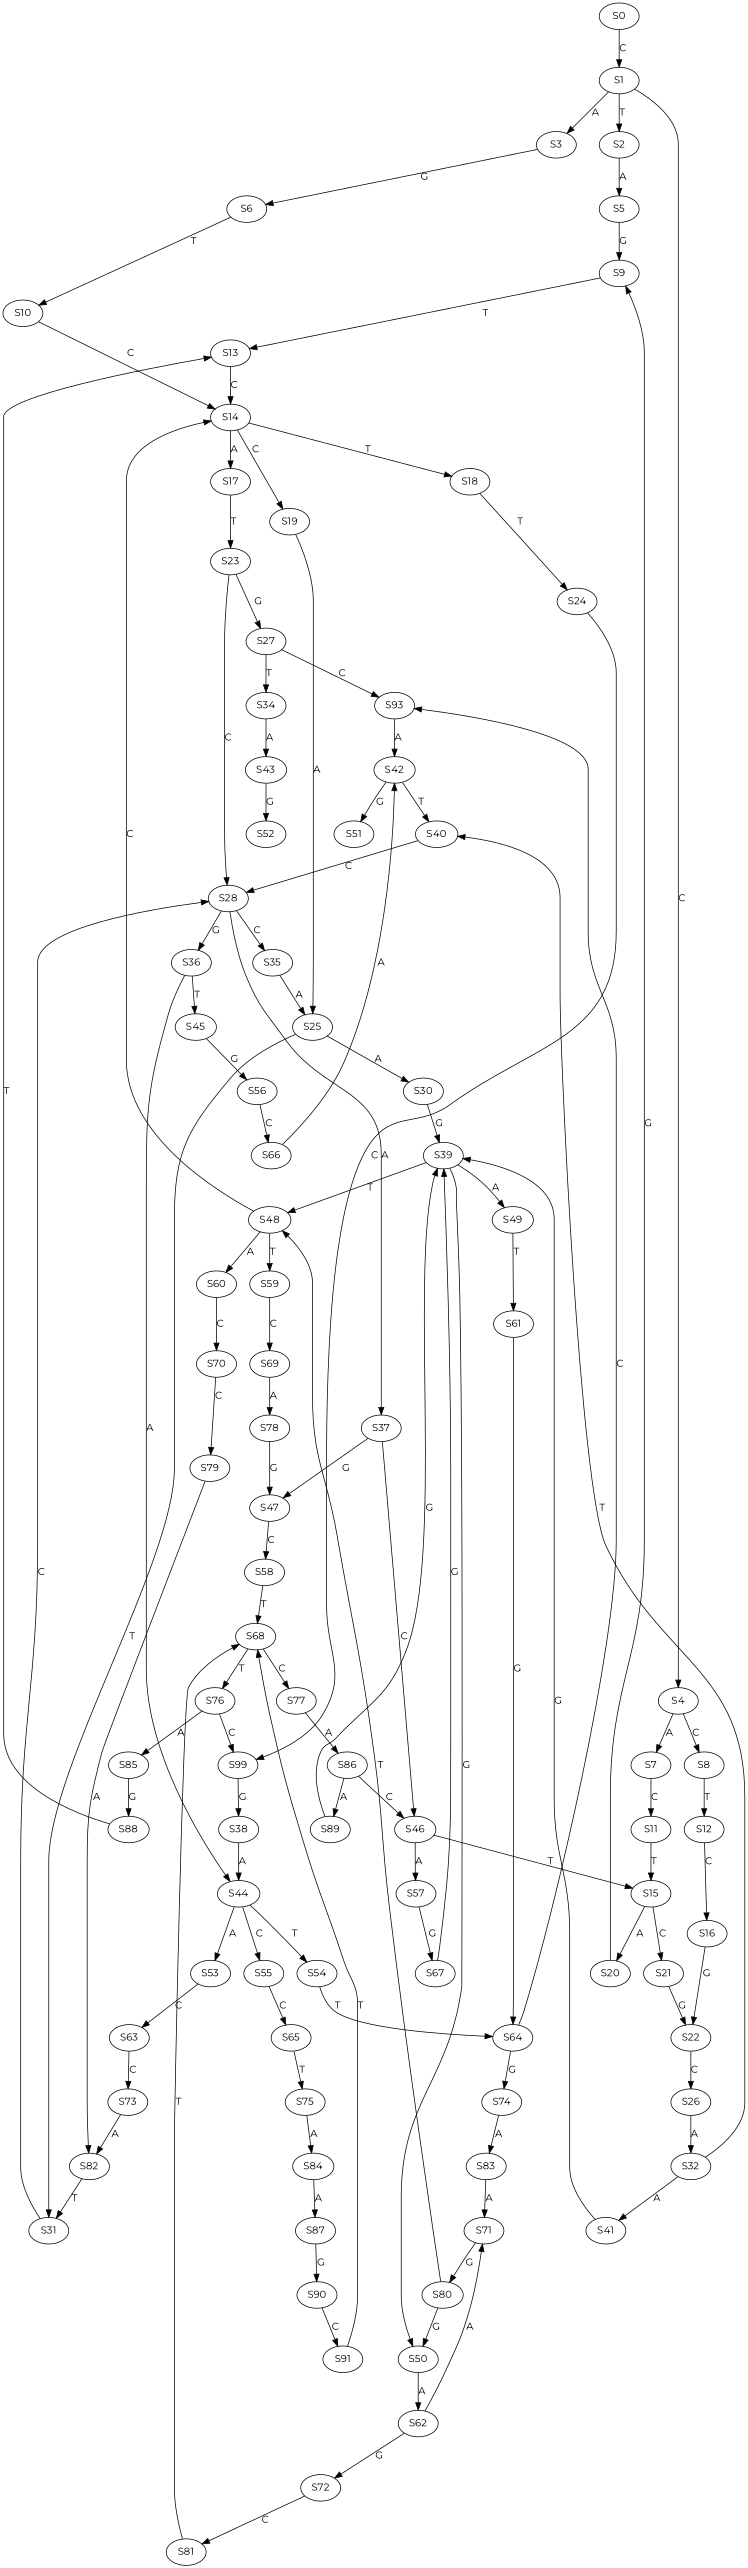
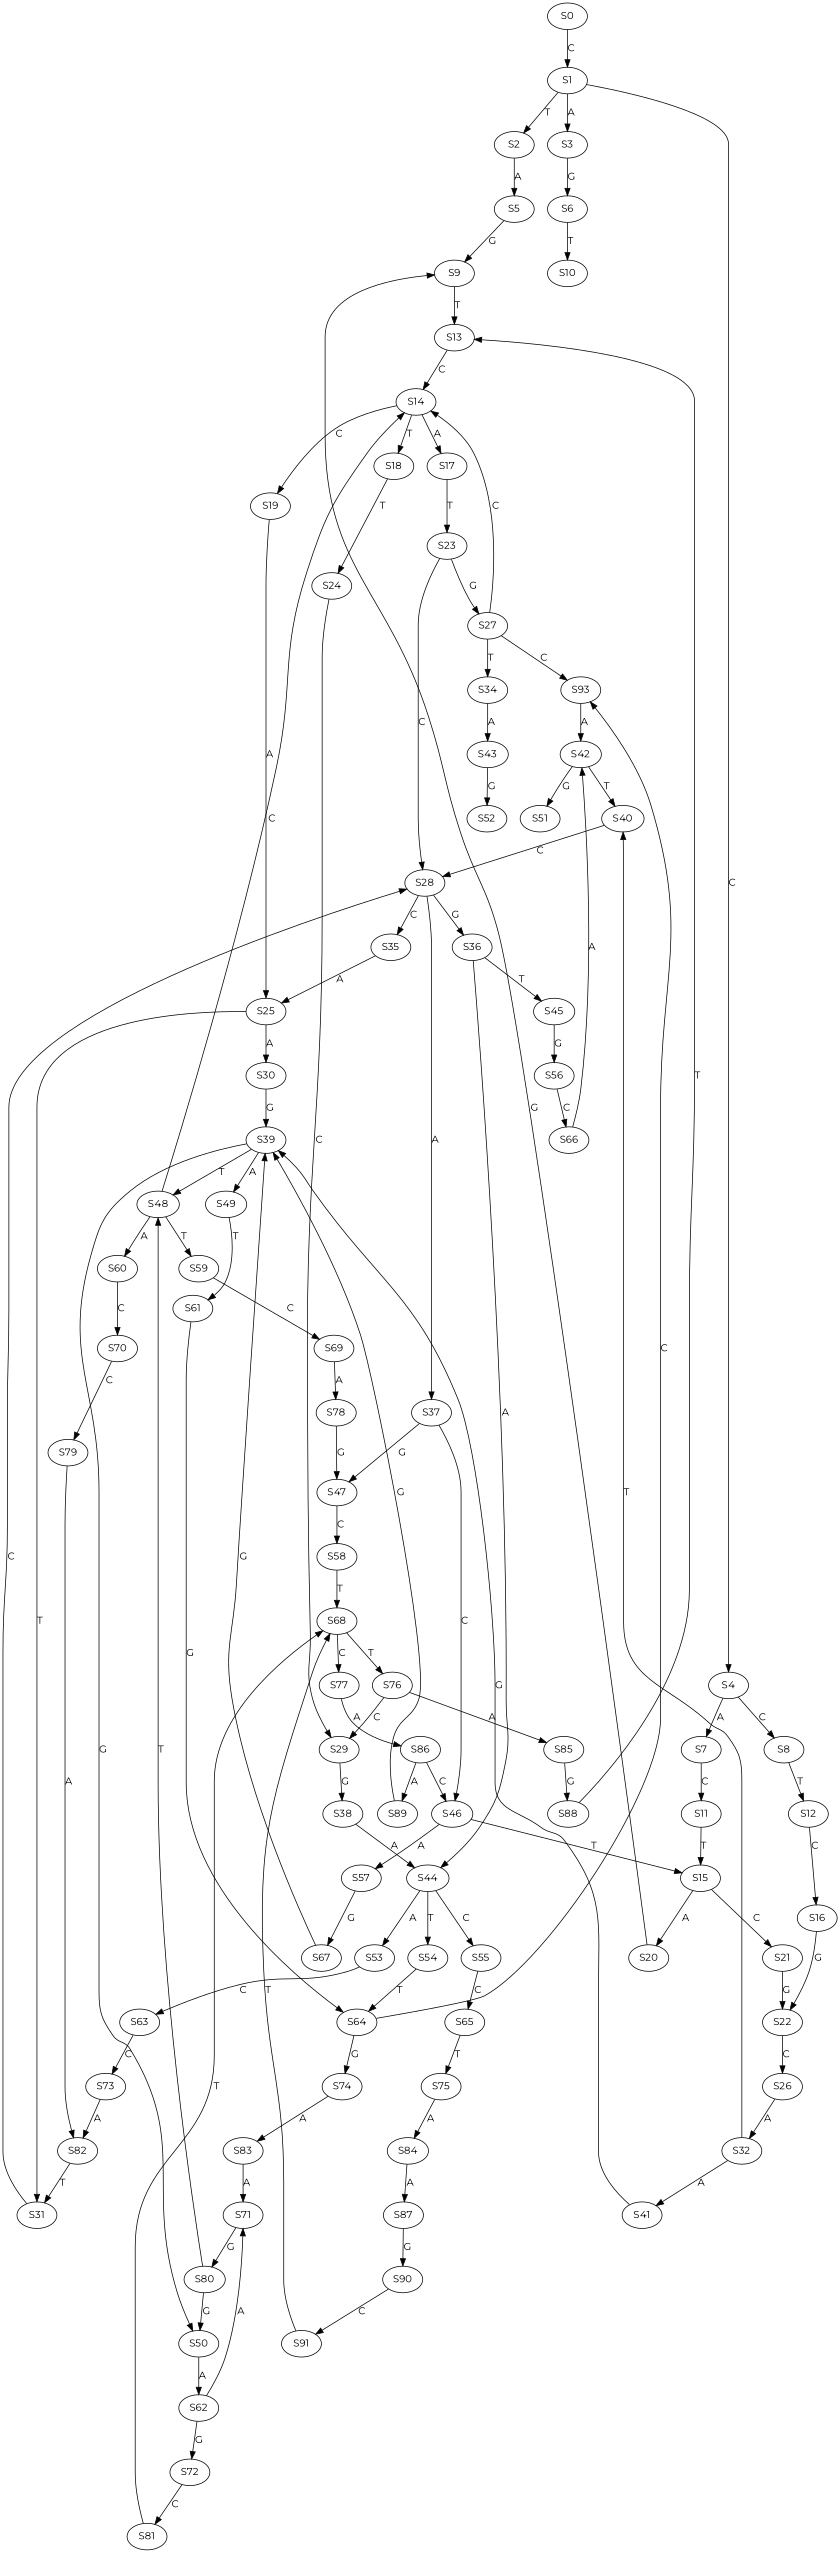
(123, 364) -> (490, 505)
(238, 1765) -> (339, 1750)
